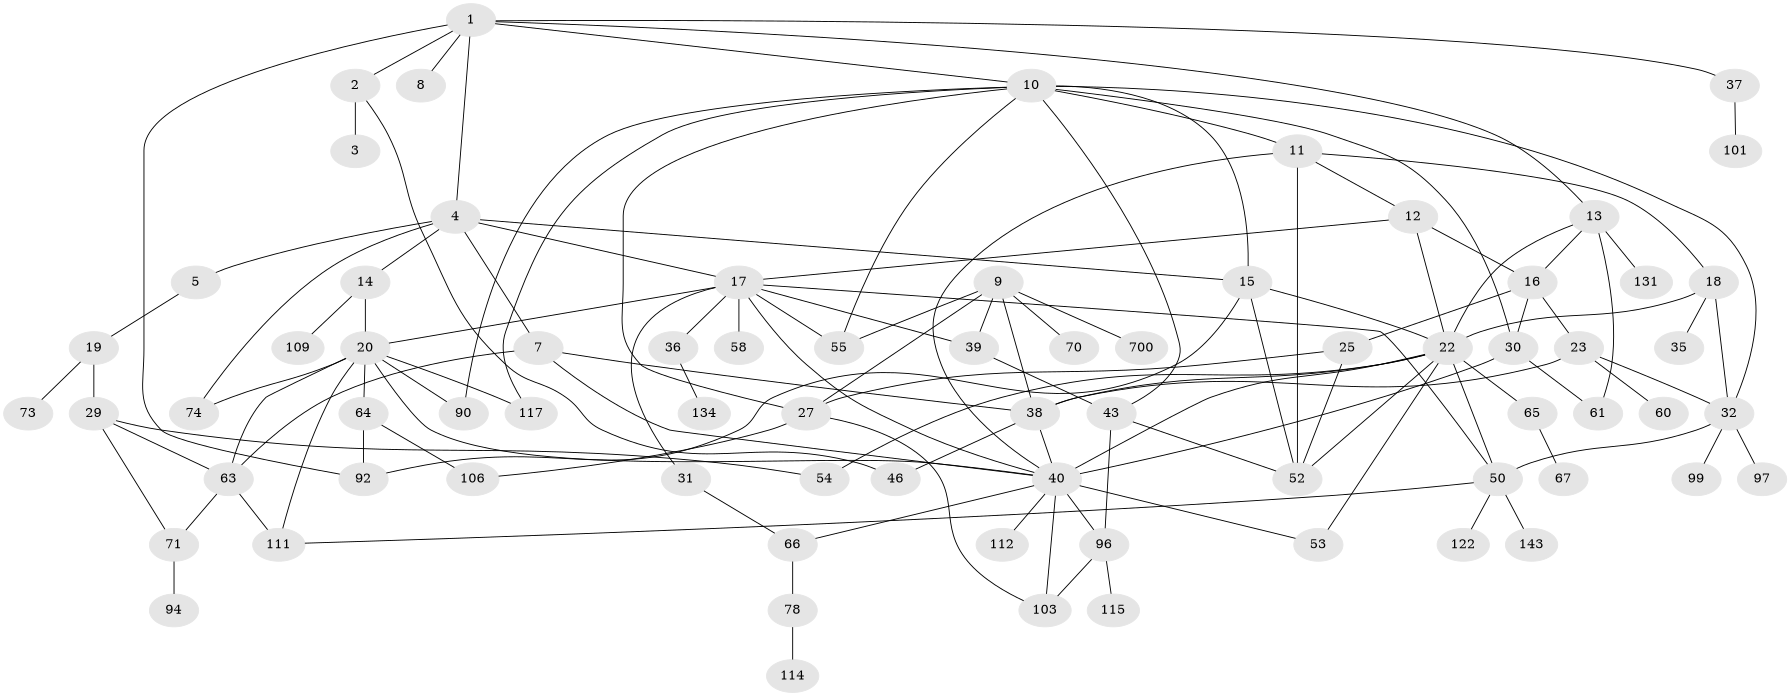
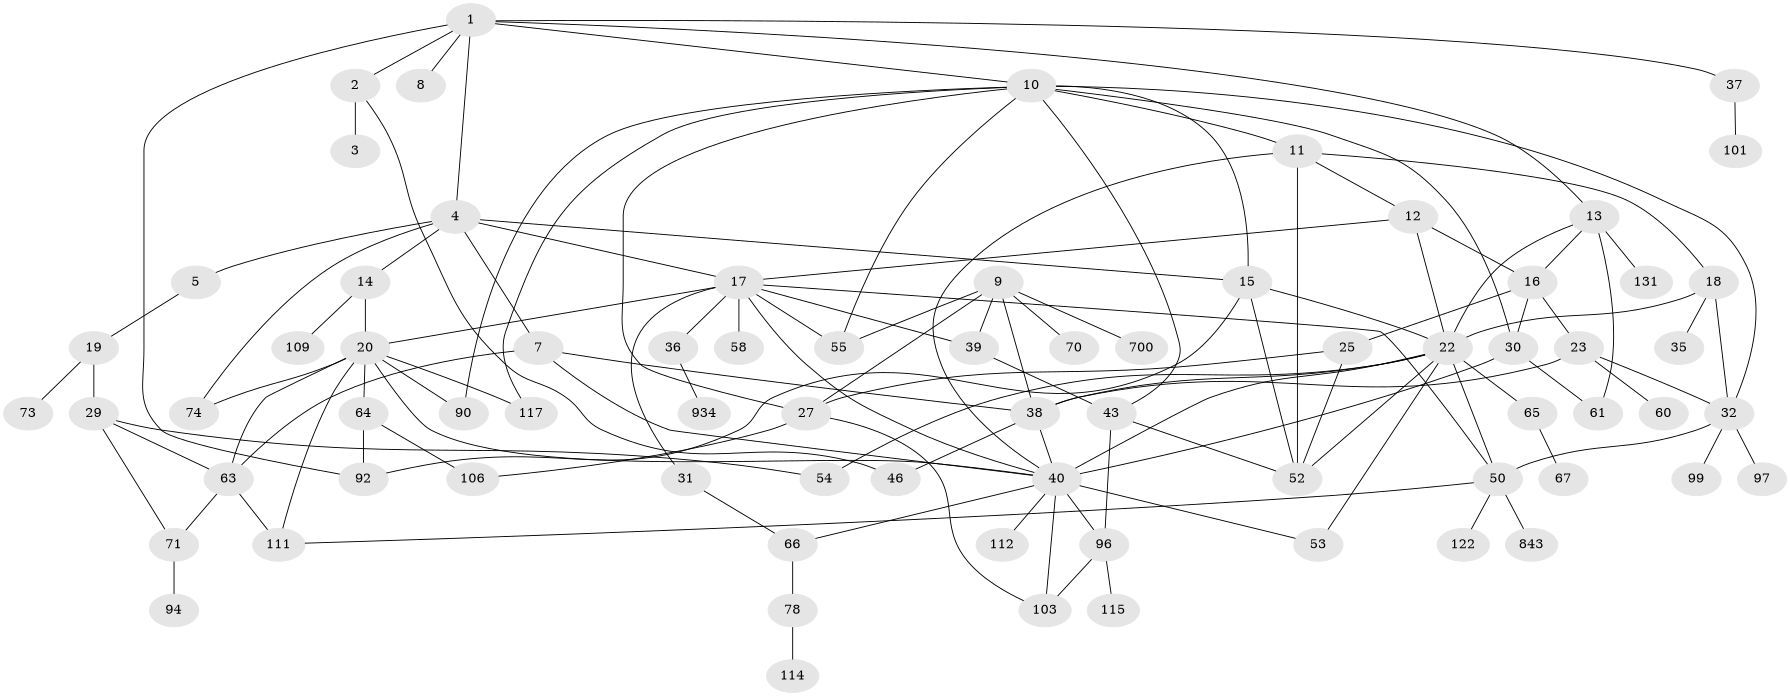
(704, 414) -> (704, 414)
(1532, 545) -> (1532, 545)
